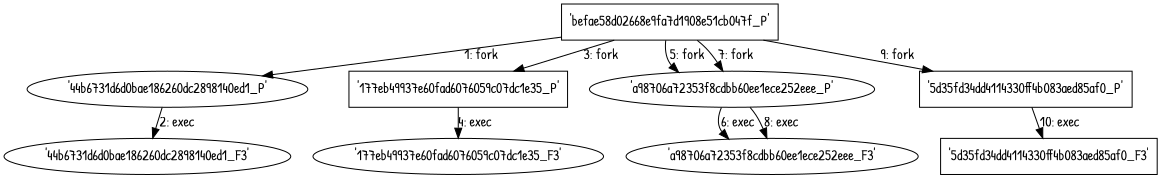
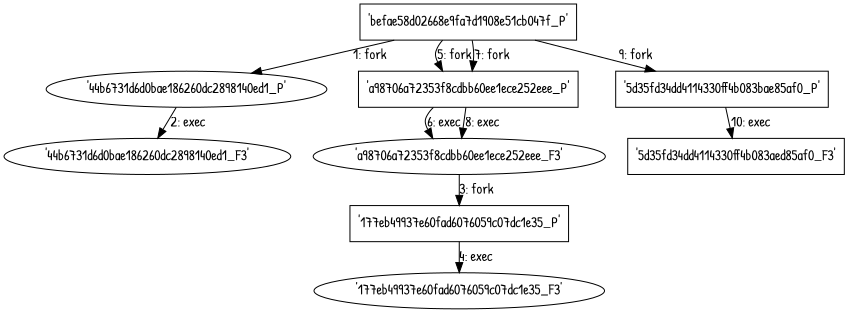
(569, 54) -> (459, 185)
(732, 89) -> (468, 89)
(1026, 89) -> (722, 89)
